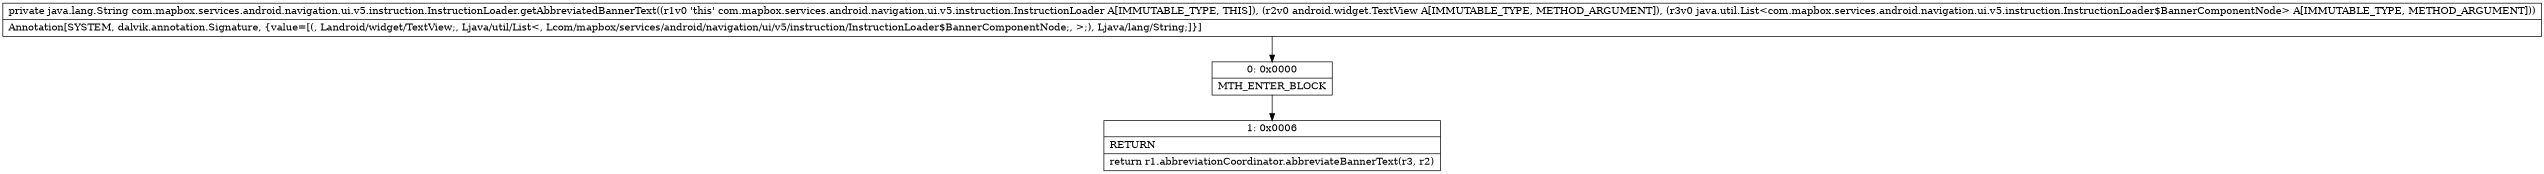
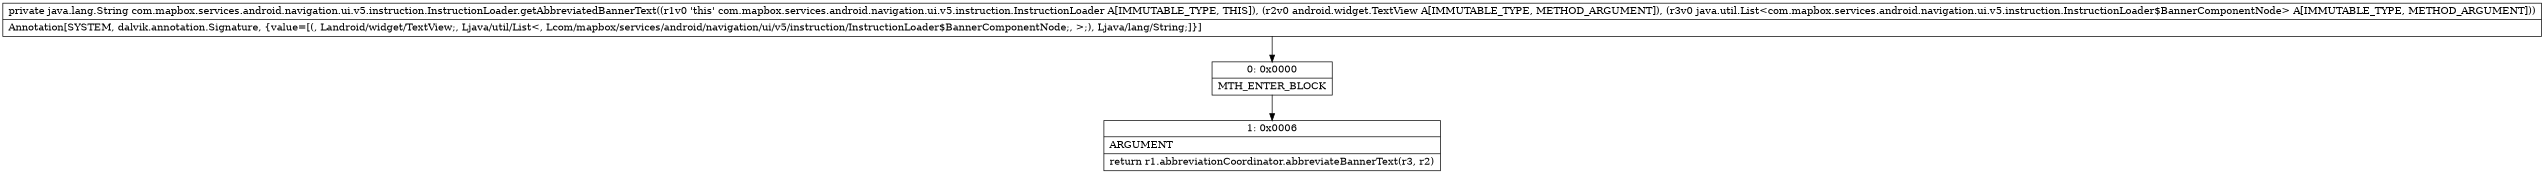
(1133, 145) -> (1141, 145)
